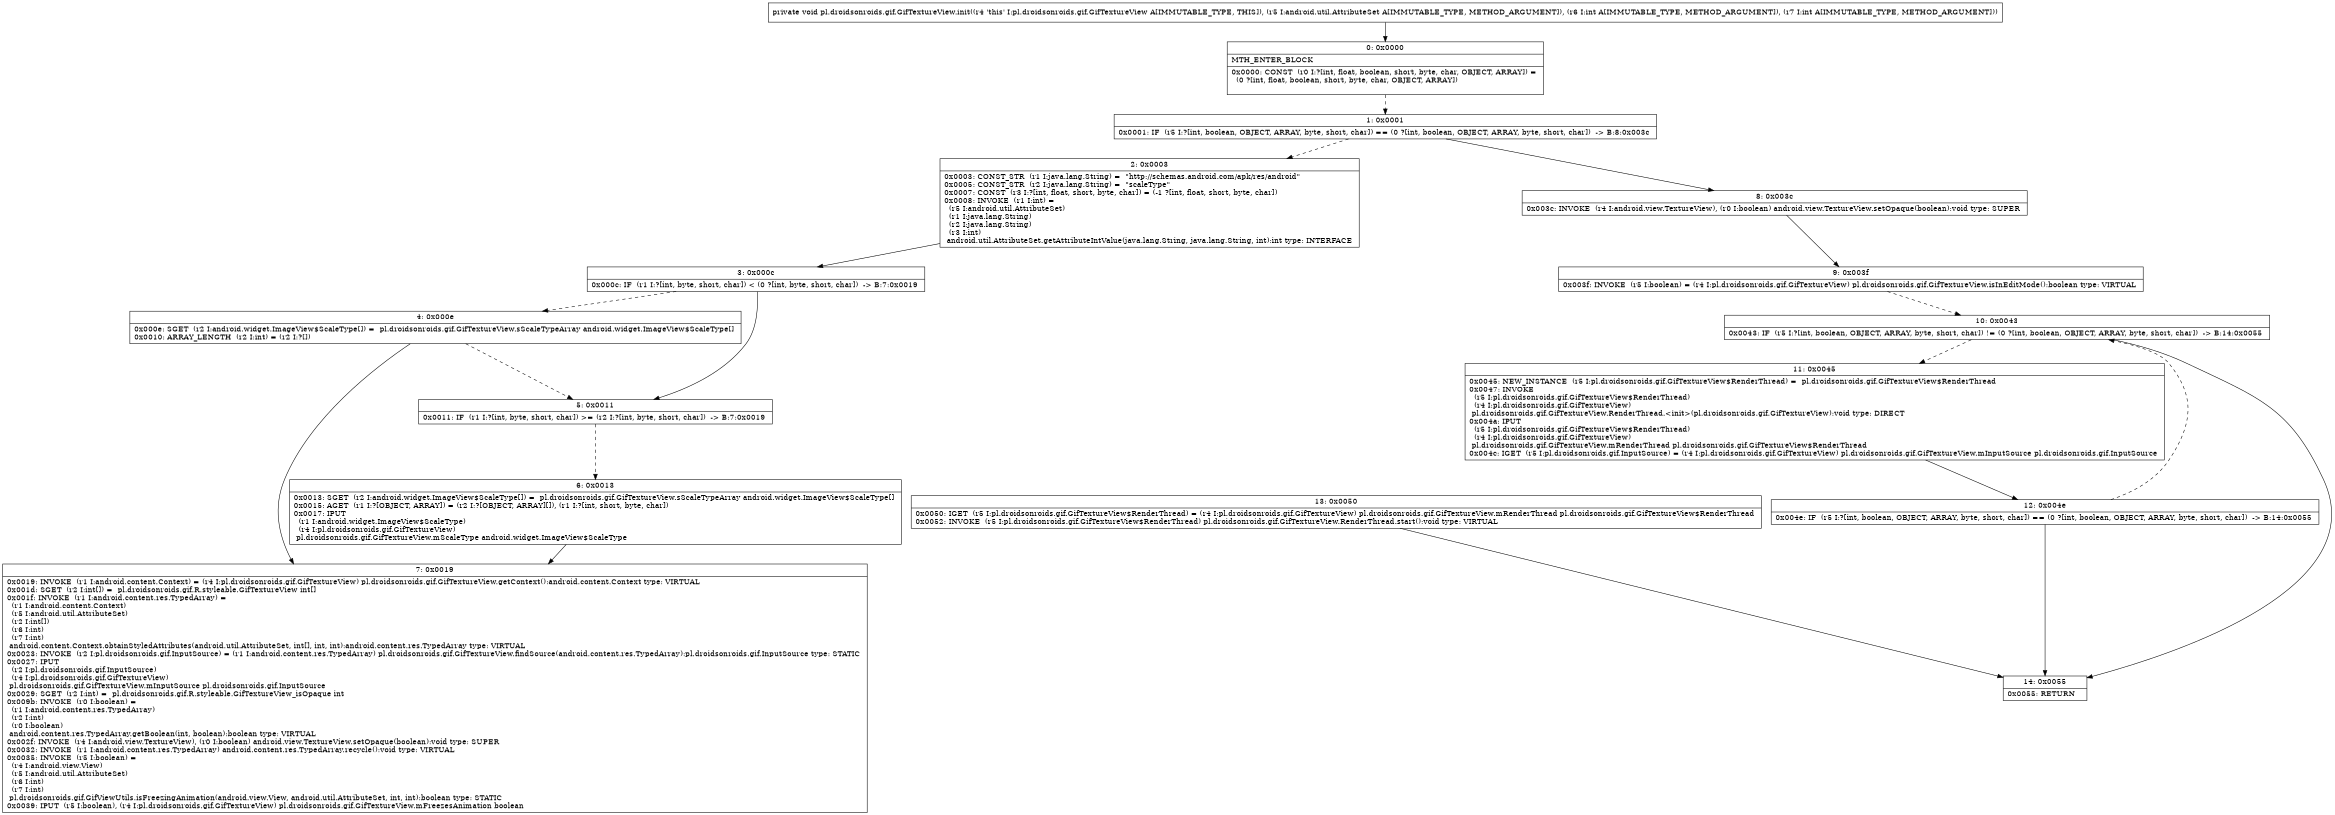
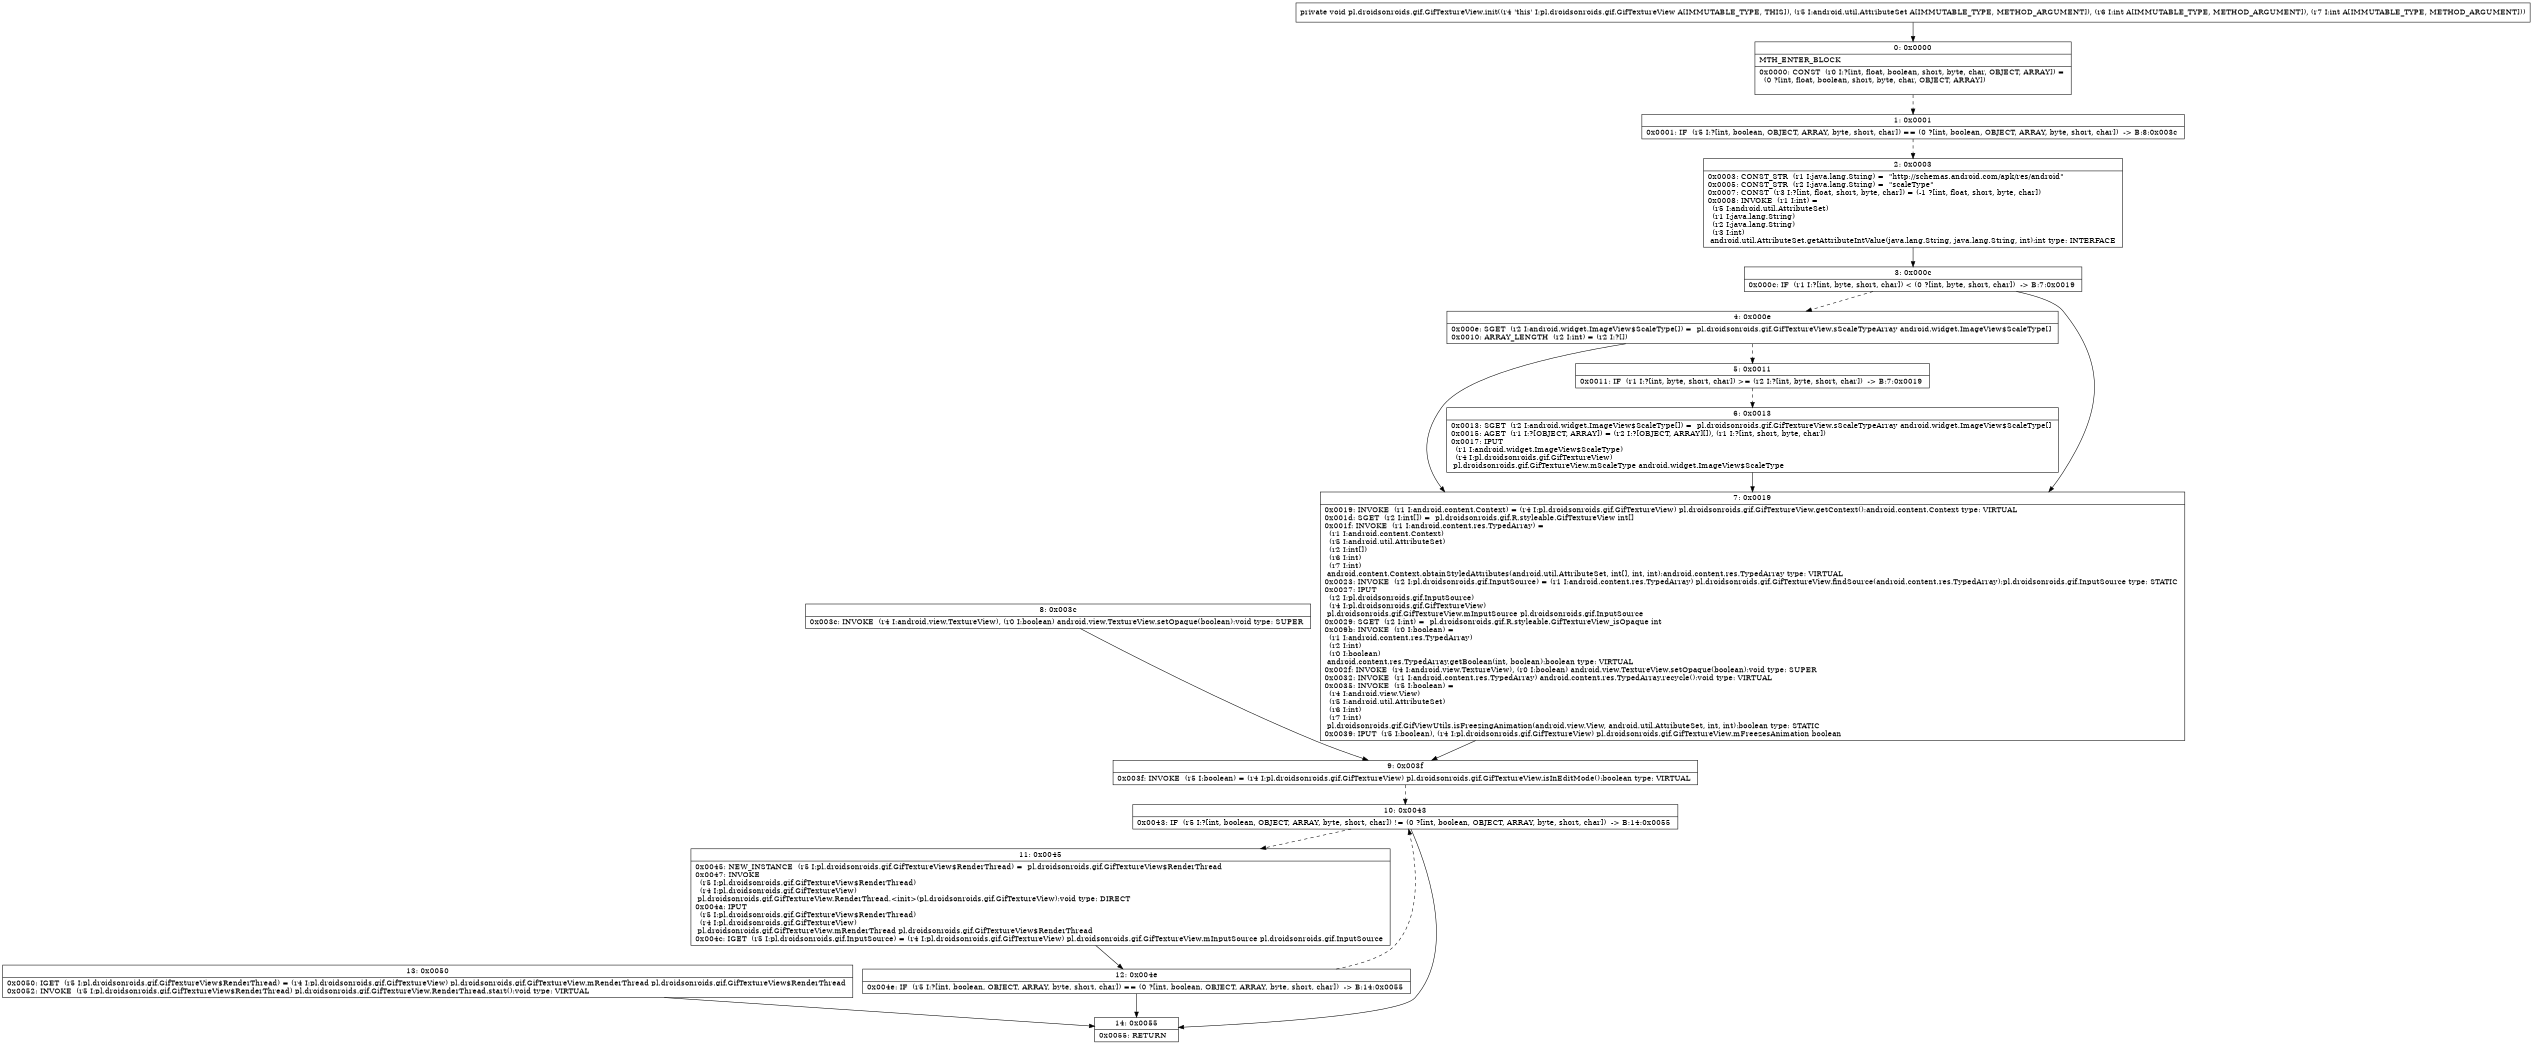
(1577, 164) -> none
(729, 362) -> (2093, 375)
none -> (1456, 749)
